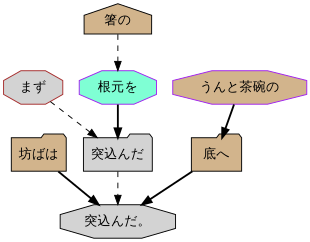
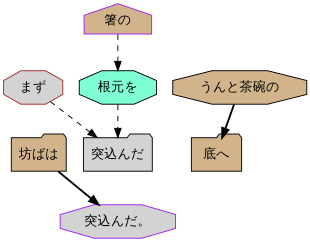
(118, 20) -> (118, 20)
(118, 87) -> (118, 87)
(240, 87) -> (240, 87)
(118, 116) -> (118, 116)
(118, 183) -> none
(171, 185) -> none
(118, 221) -> (118, 221)
